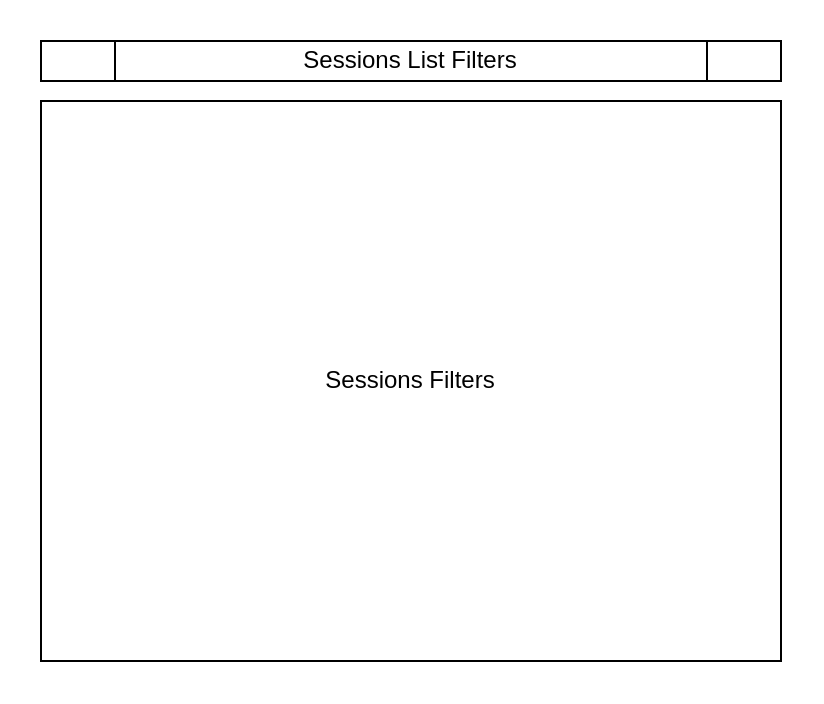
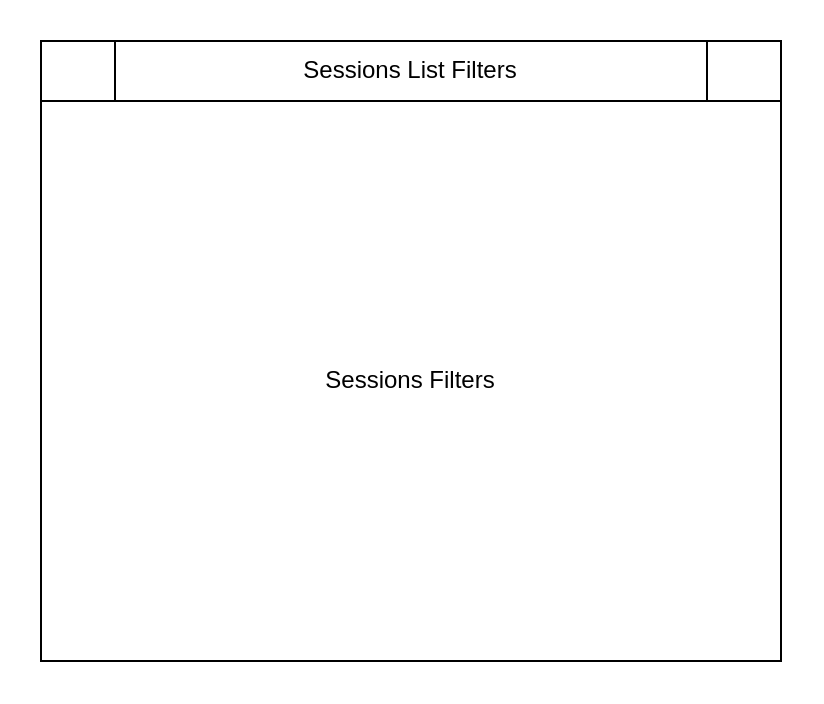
(411, 61) -> (411, 71)
